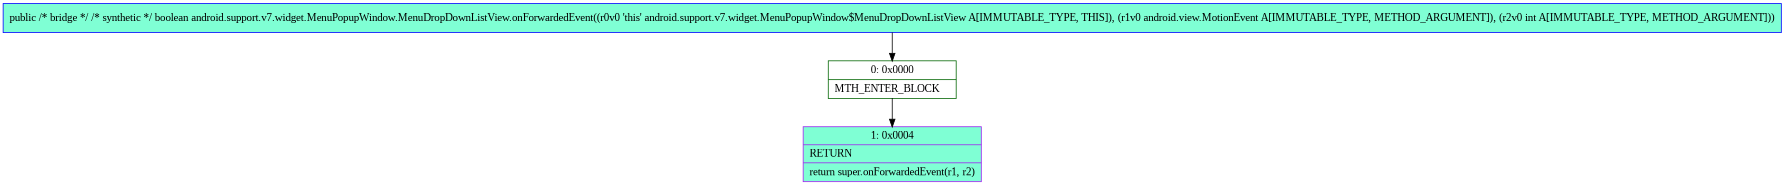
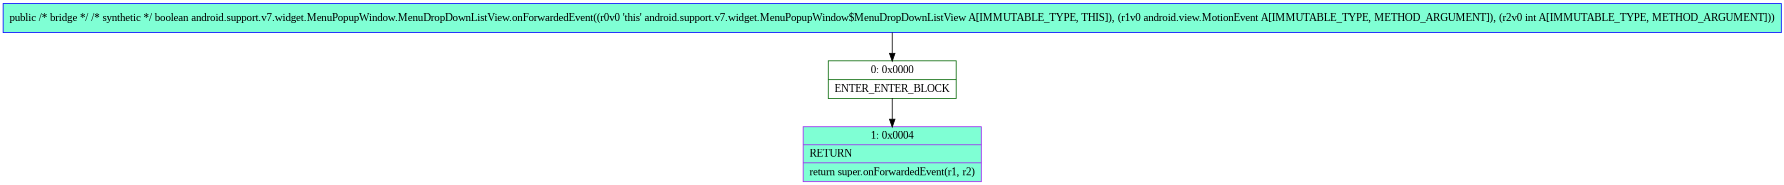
(887, 89) -> (892, 89)
